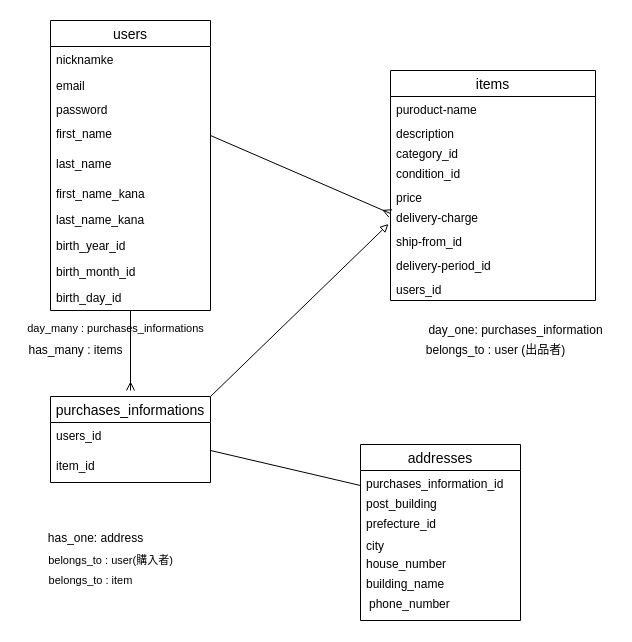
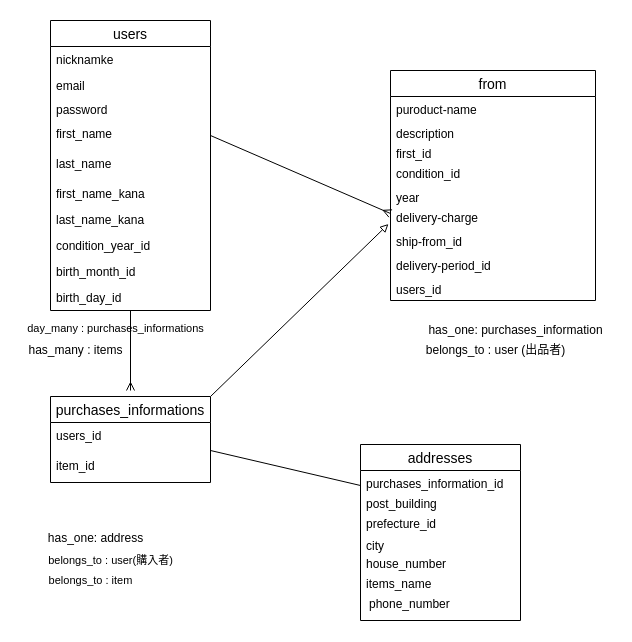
(493, 84) -> (493, 84)
(431, 154) -> (420, 154)
(411, 198) -> (409, 198)
(97, 246) -> (108, 246)
(516, 331) -> (516, 331)
(405, 584) -> (398, 584)
